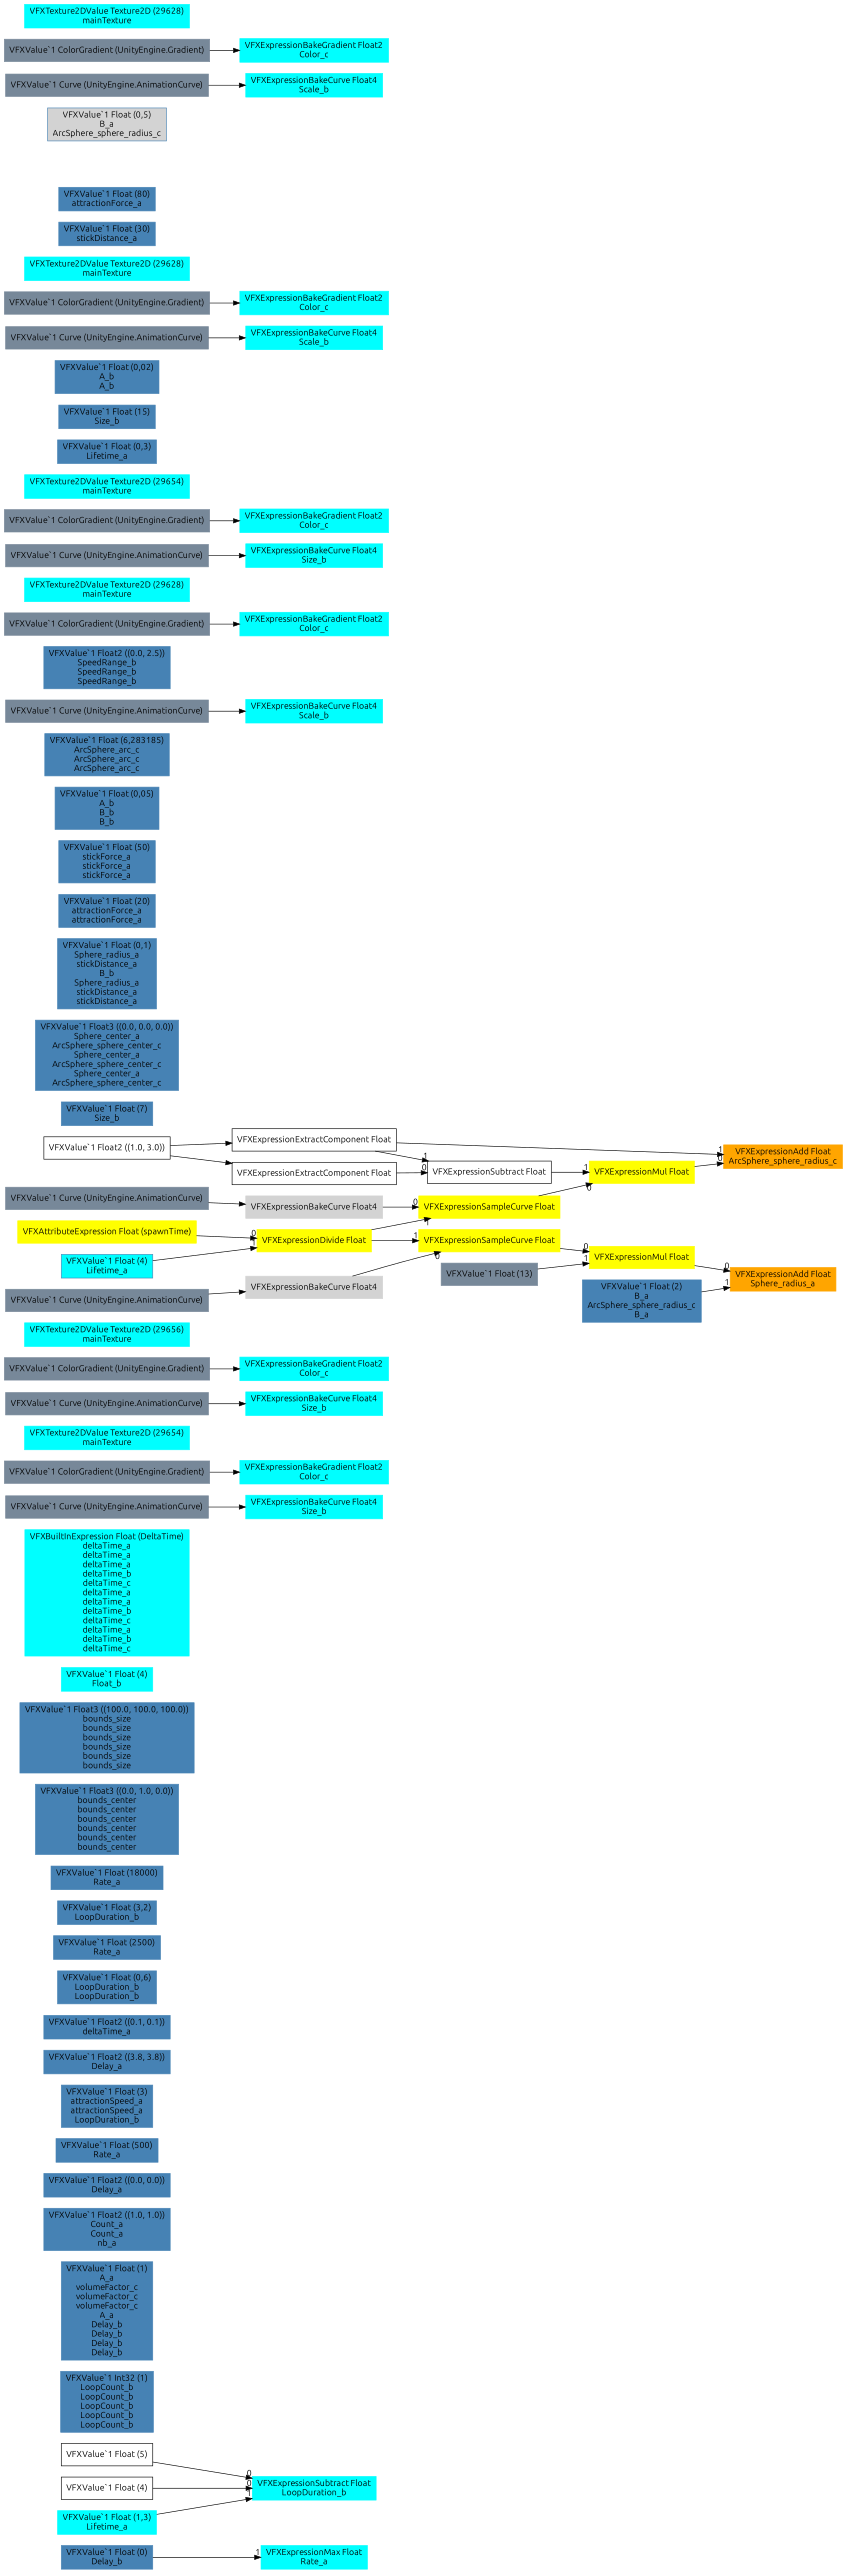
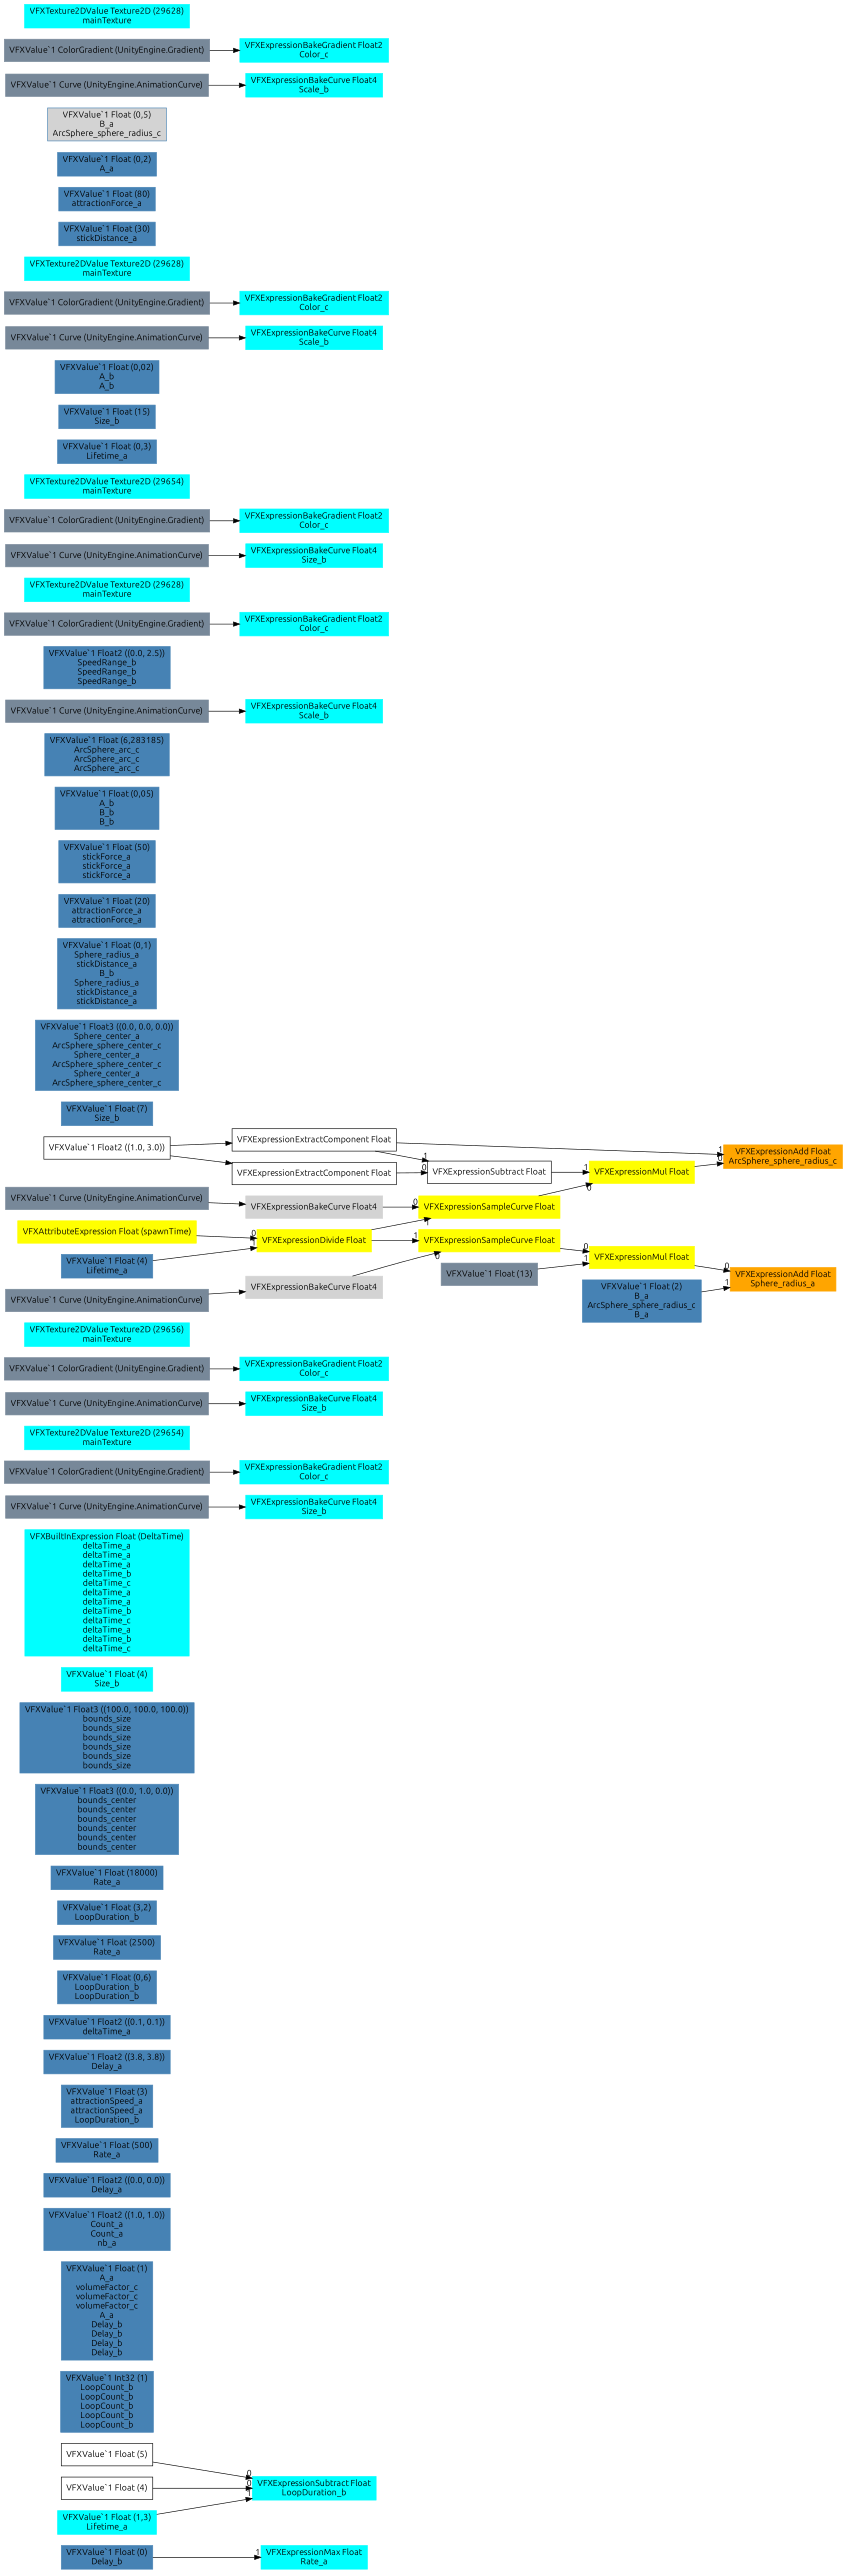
none -> (107, 164)
(107, 1266) -> (107, 1266)
(107, 1679) -> (107, 1679)
